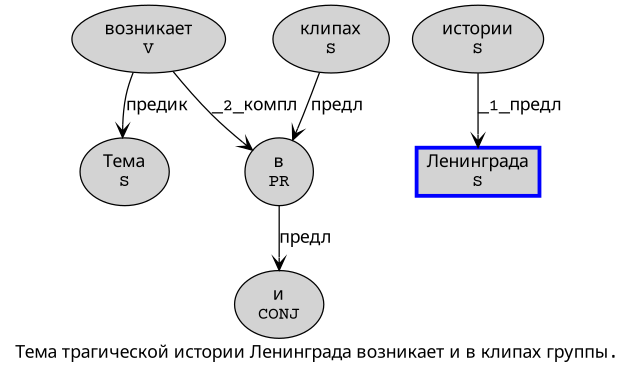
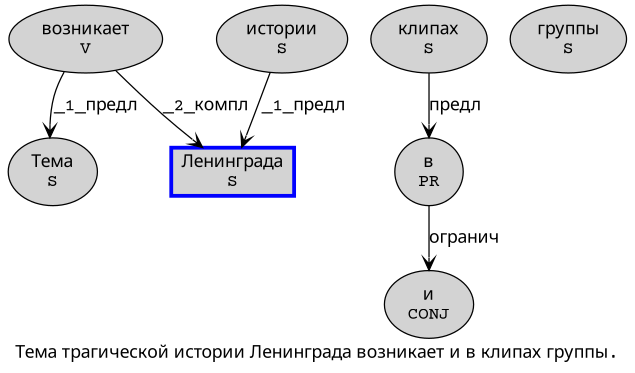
none -> (568, 39)
(157, 105) -> (97, 105)
(206, 109) -> (153, 106)
(306, 238) -> (464, 238)
